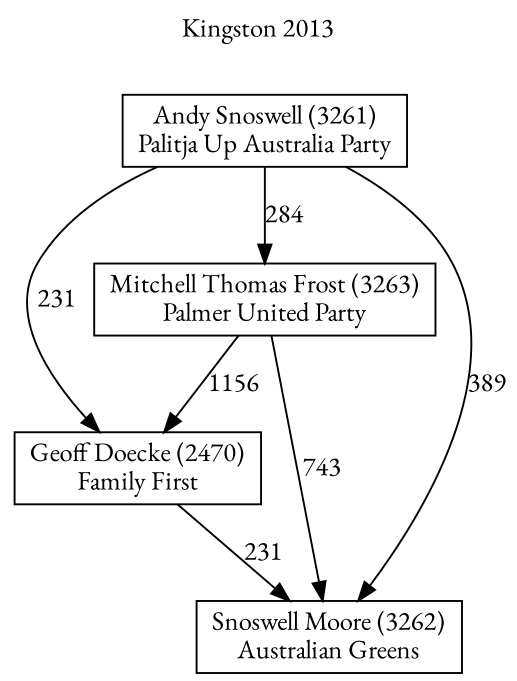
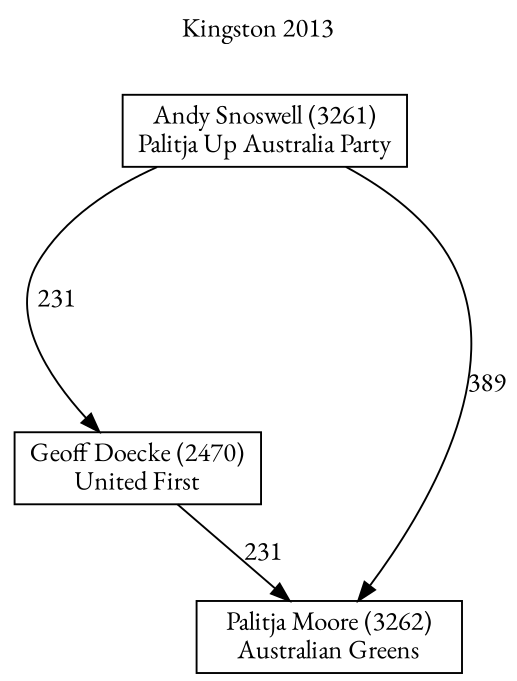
(265, 300) -> none
(138, 468) -> (138, 468)
(329, 637) -> (329, 637)
